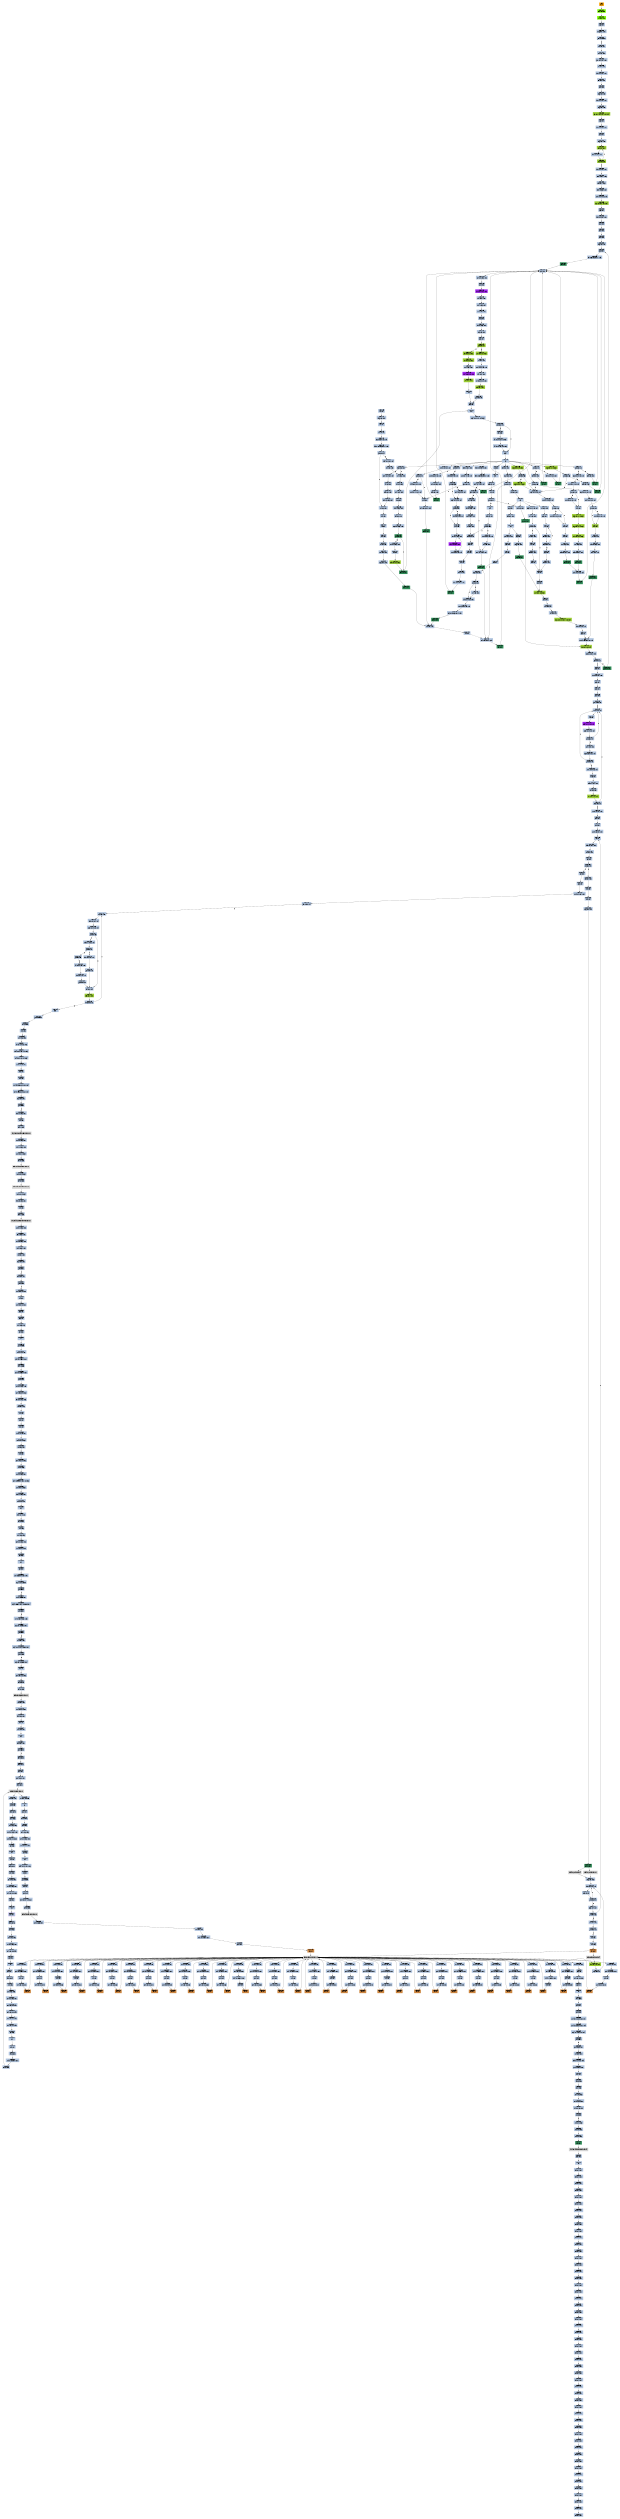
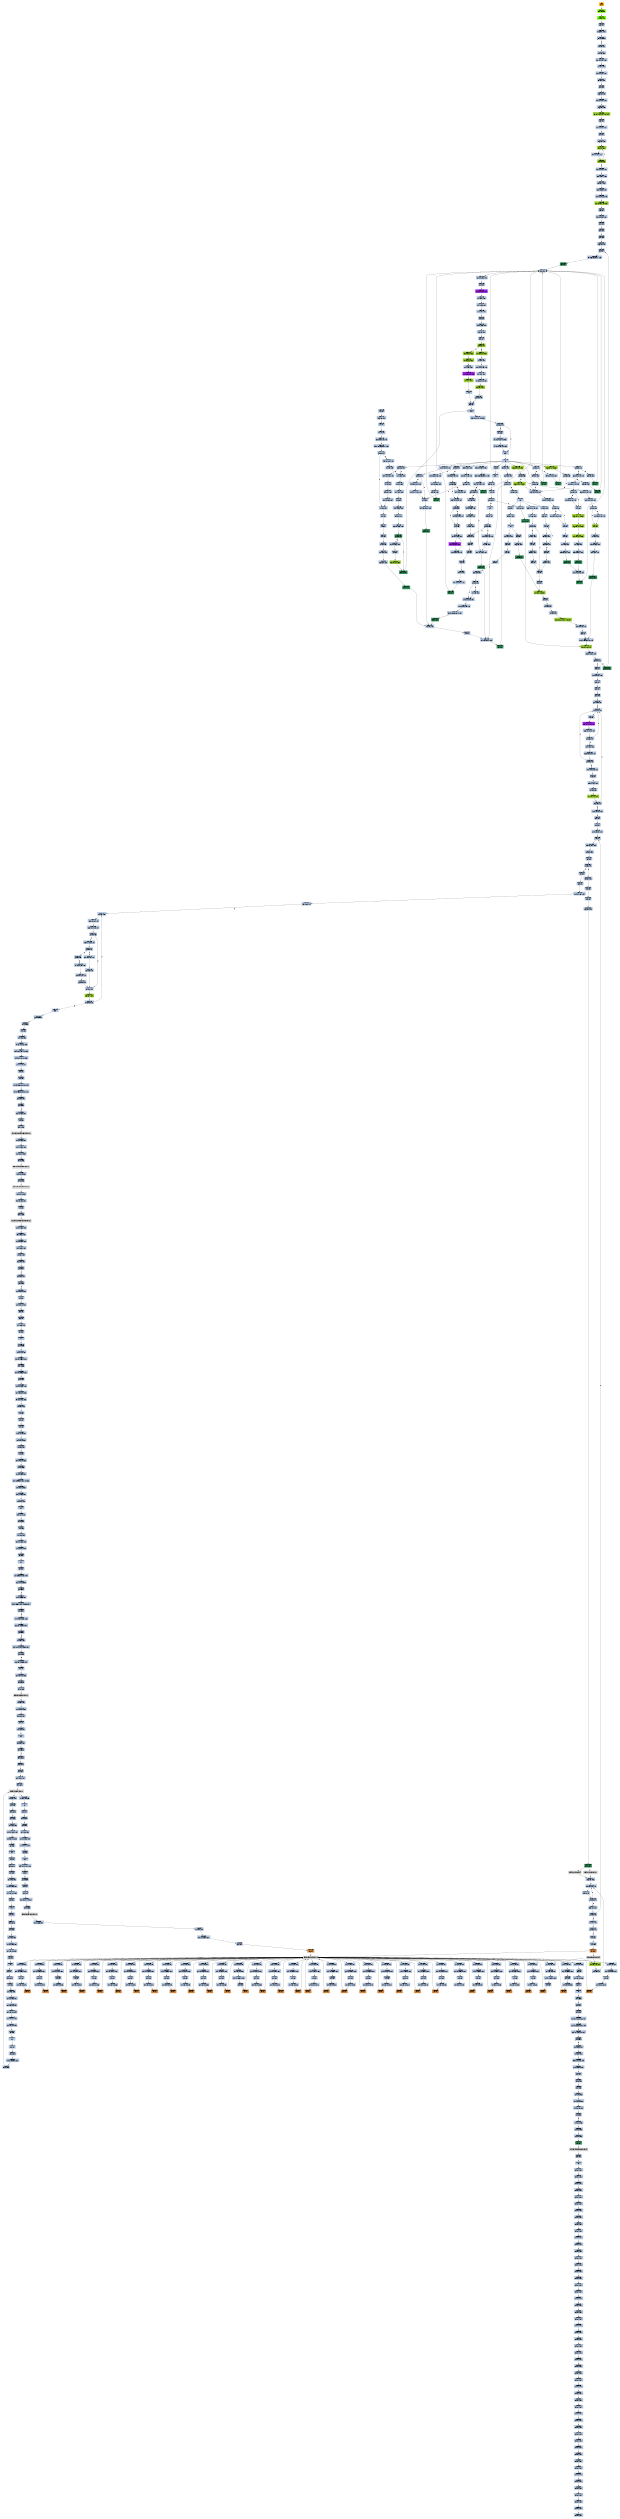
(454, 1991) -> none
